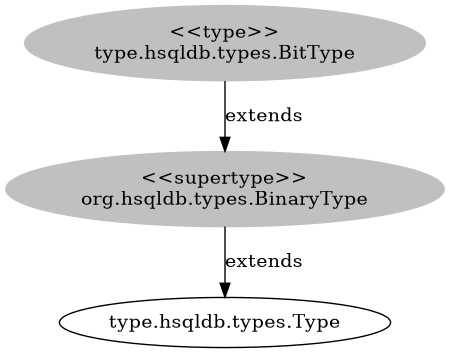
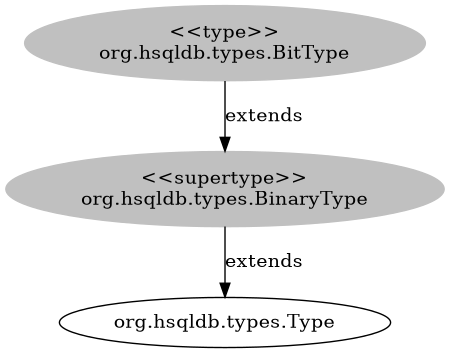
(225, 43) -> (225, 43)
(225, 323) -> (225, 323)
